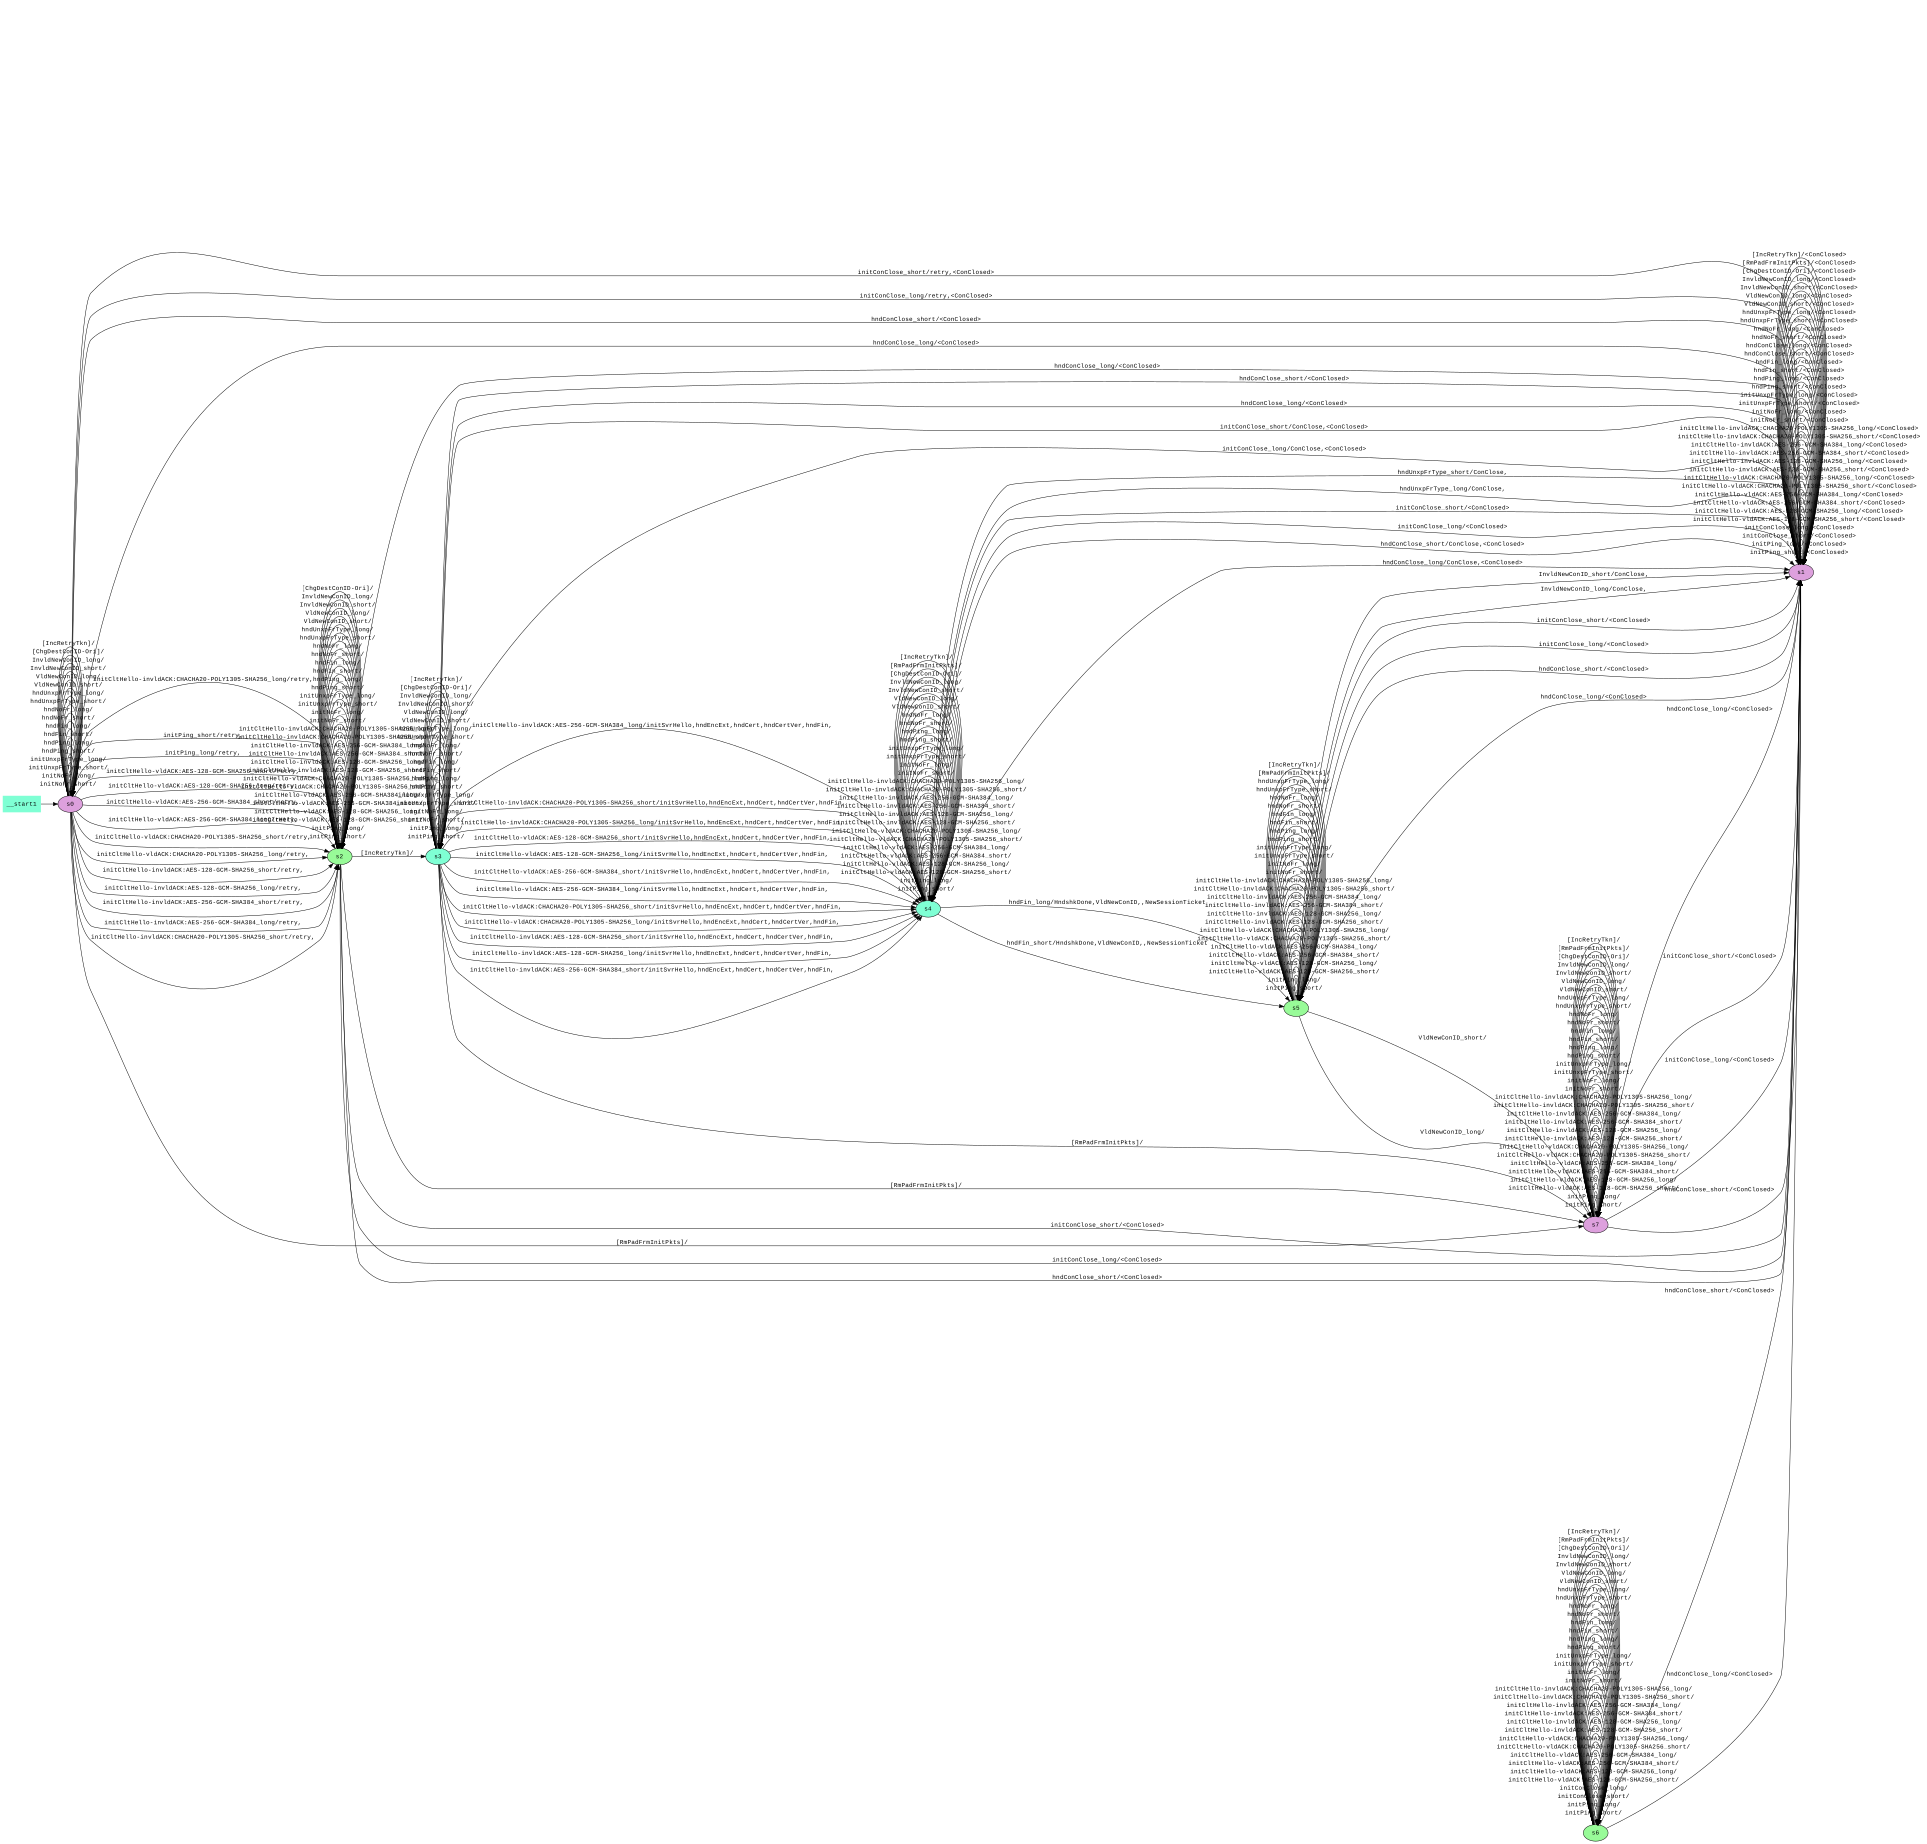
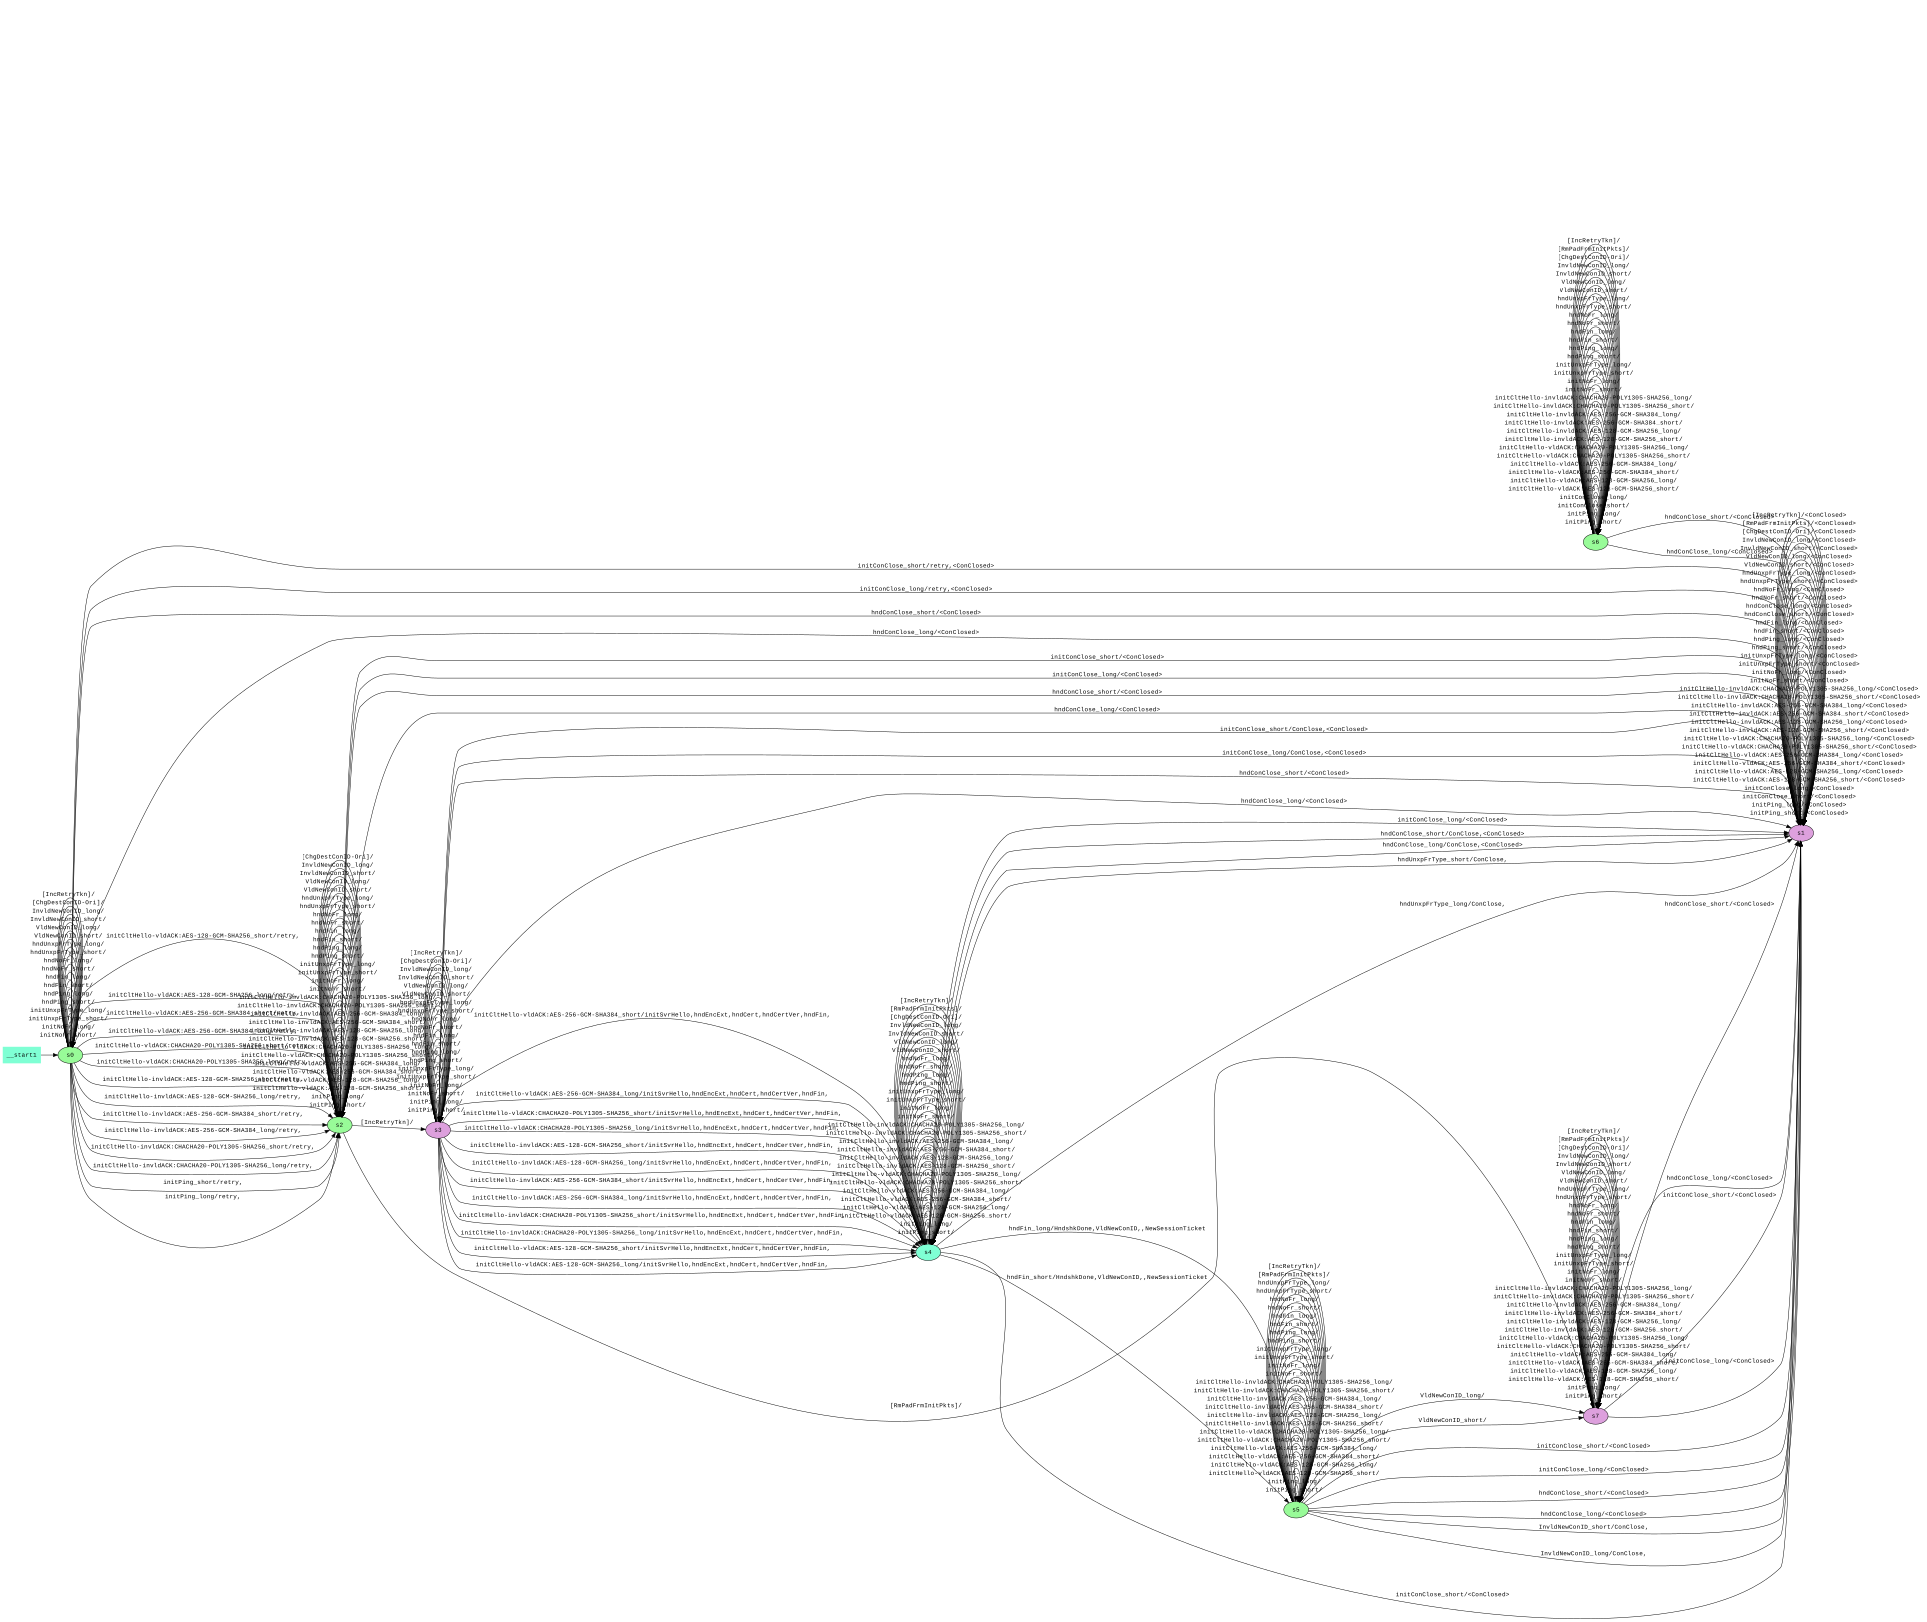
(70, 804) -> (70, 1055)
(438, 856) -> (438, 1130)
(929, 1144) -> none
(677, 1246) -> none
